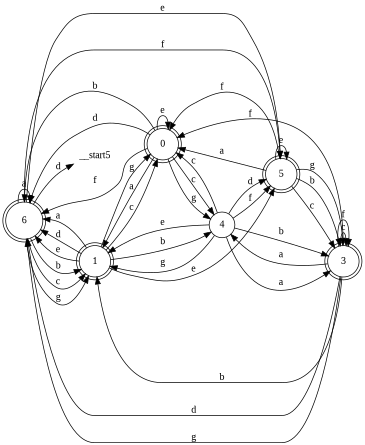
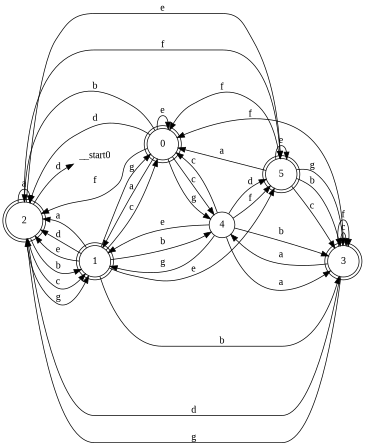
(95, 156) -> (95, 156)
(24, 221) -> (24, 221)
(224, 383) -> (217, 346)
